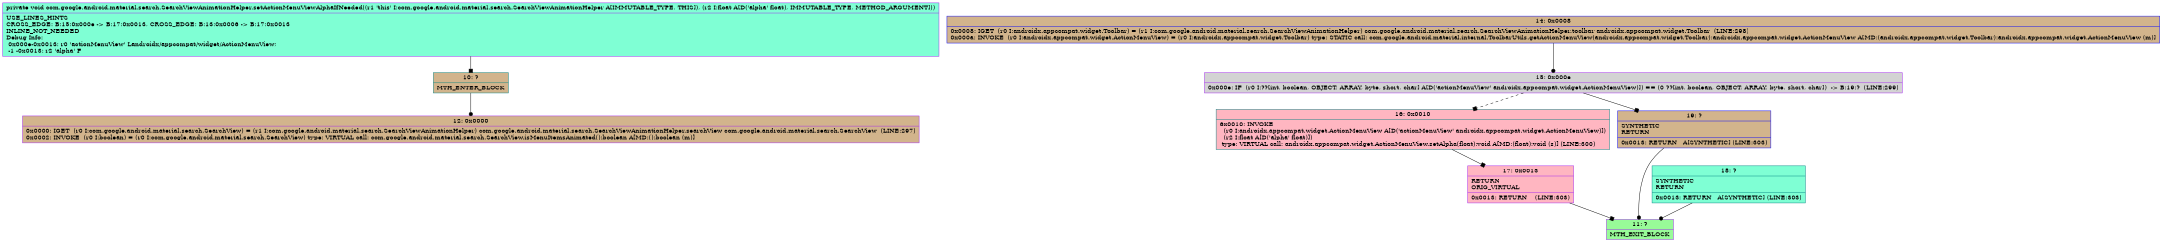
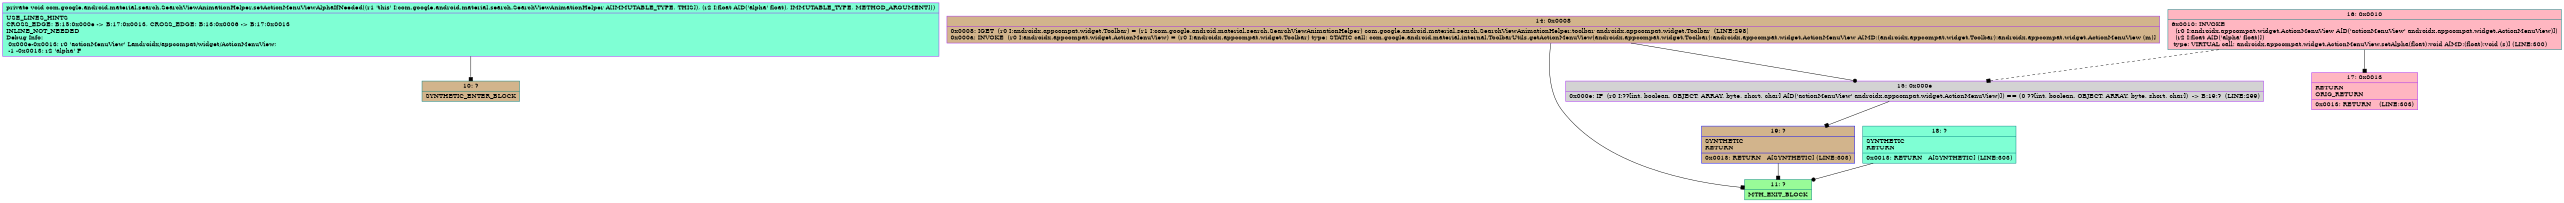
(1553, 30) -> (1553, 30)
(471, 88) -> (471, 96)
(1500, 100) -> (2105, 65)
(471, 129) -> none
(1643, 179) -> (1778, 169)
(1495, 187) -> (2340, 94)
(1590, 210) -> (1612, 151)
(1640, 229) -> (1778, 190)
